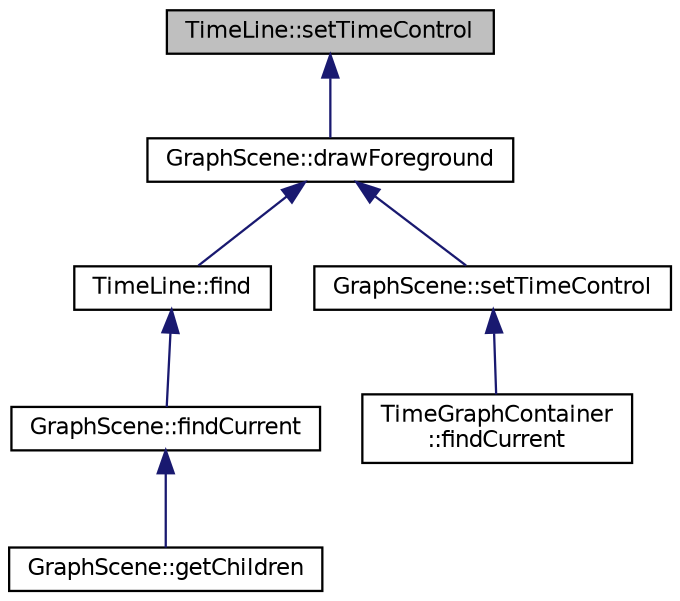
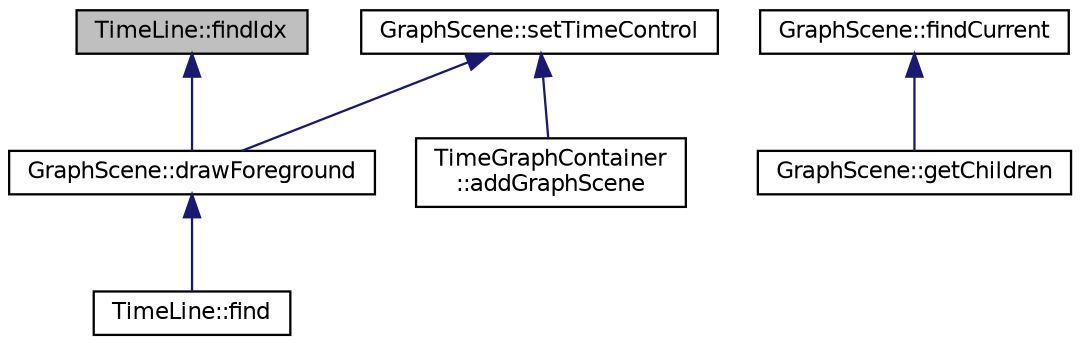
(330, 32) -> (192, 32)
(421, 231) -> (355, 107)
(169, 370) -> none
(497, 429) -> (551, 173)
